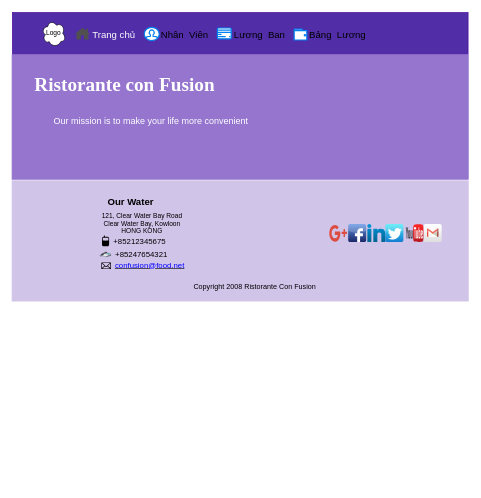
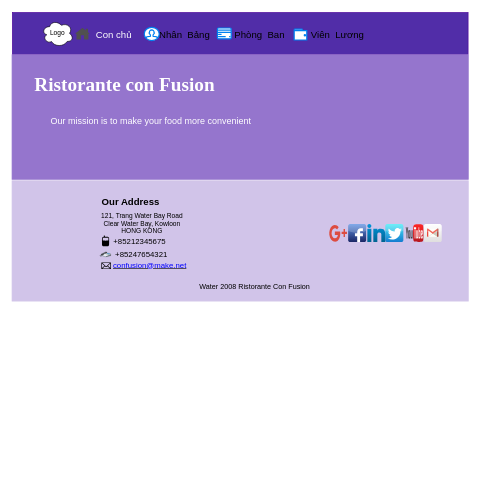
(54, 33) -> (58, 33)
(114, 35) -> (114, 35)
(185, 35) -> (185, 35)
(260, 35) -> (260, 35)
(338, 35) -> (338, 35)
(152, 120) -> (152, 120)
(131, 201) -> (131, 201)
(142, 224) -> (142, 224)
(150, 265) -> (150, 265)
(255, 287) -> (255, 287)
